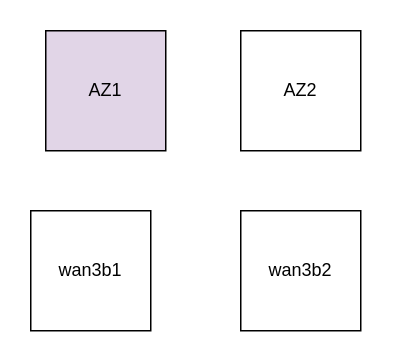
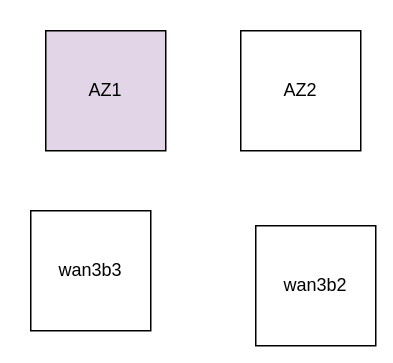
(91, 271) -> (91, 271)
(301, 271) -> (316, 286)
